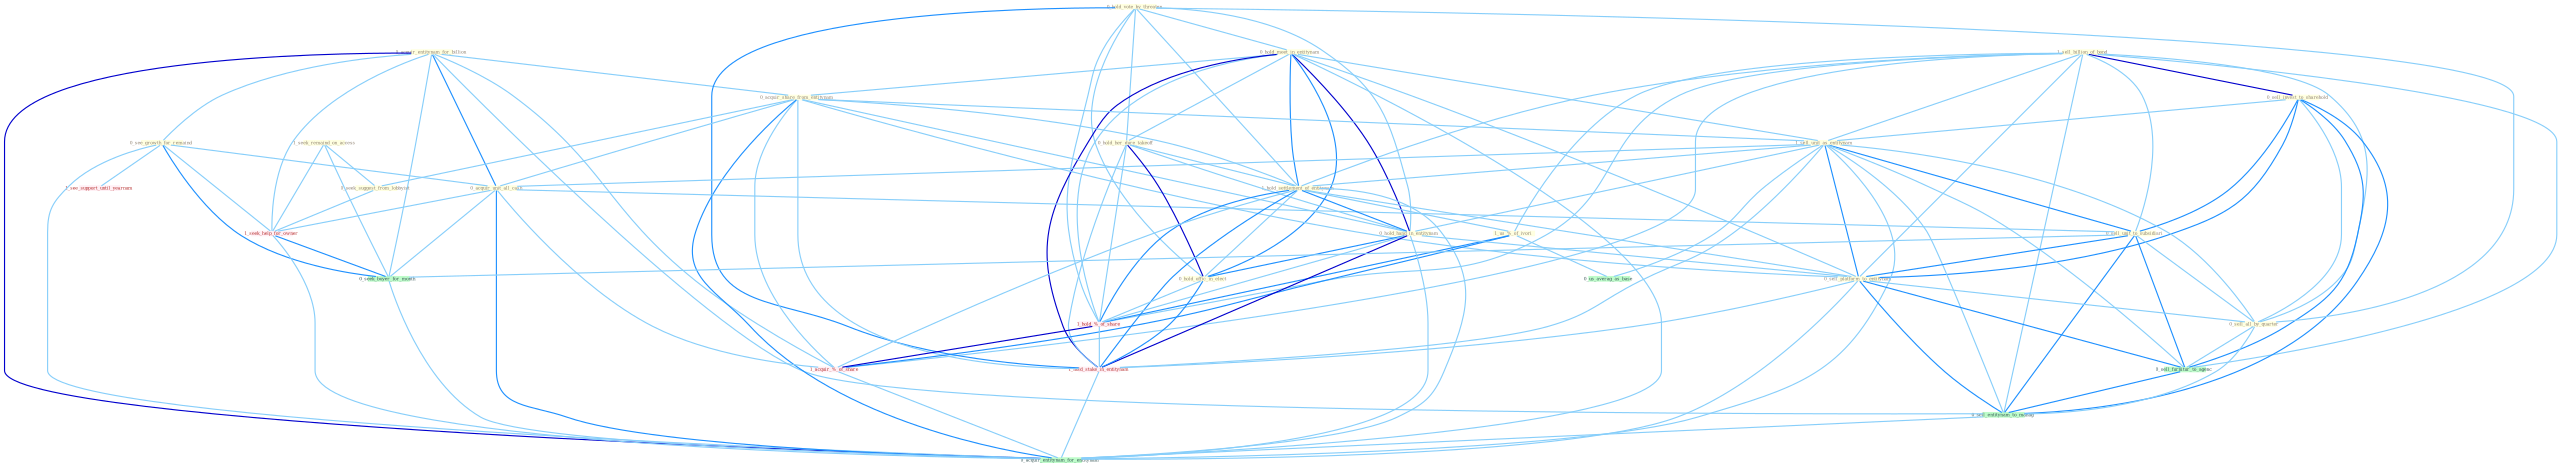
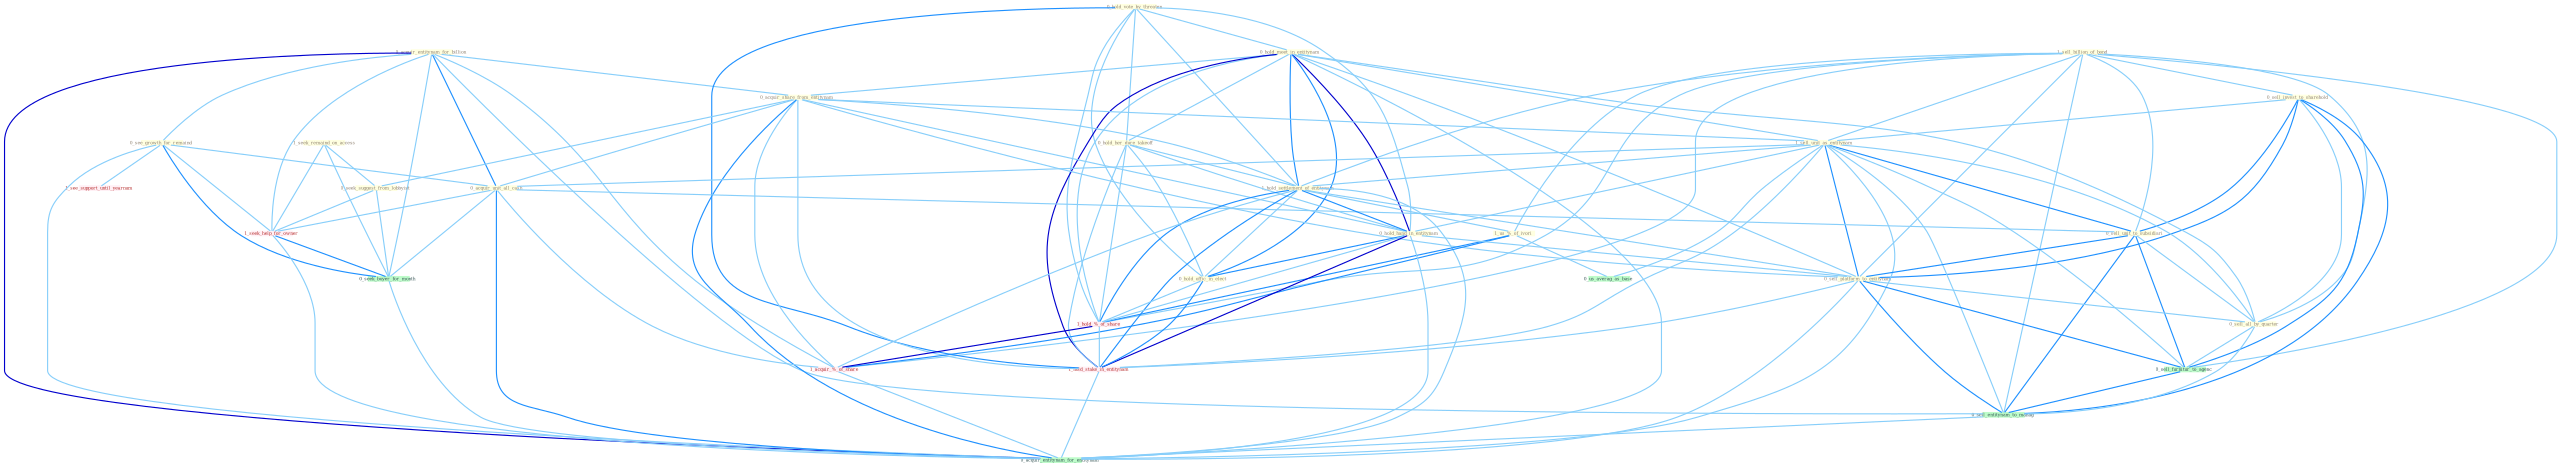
(2033, 33) -> (1808, 121)
(2191, 75) -> (2191, 75)
(1174, 214) -> (1174, 214)
(1390, 253) -> (382, 233)
